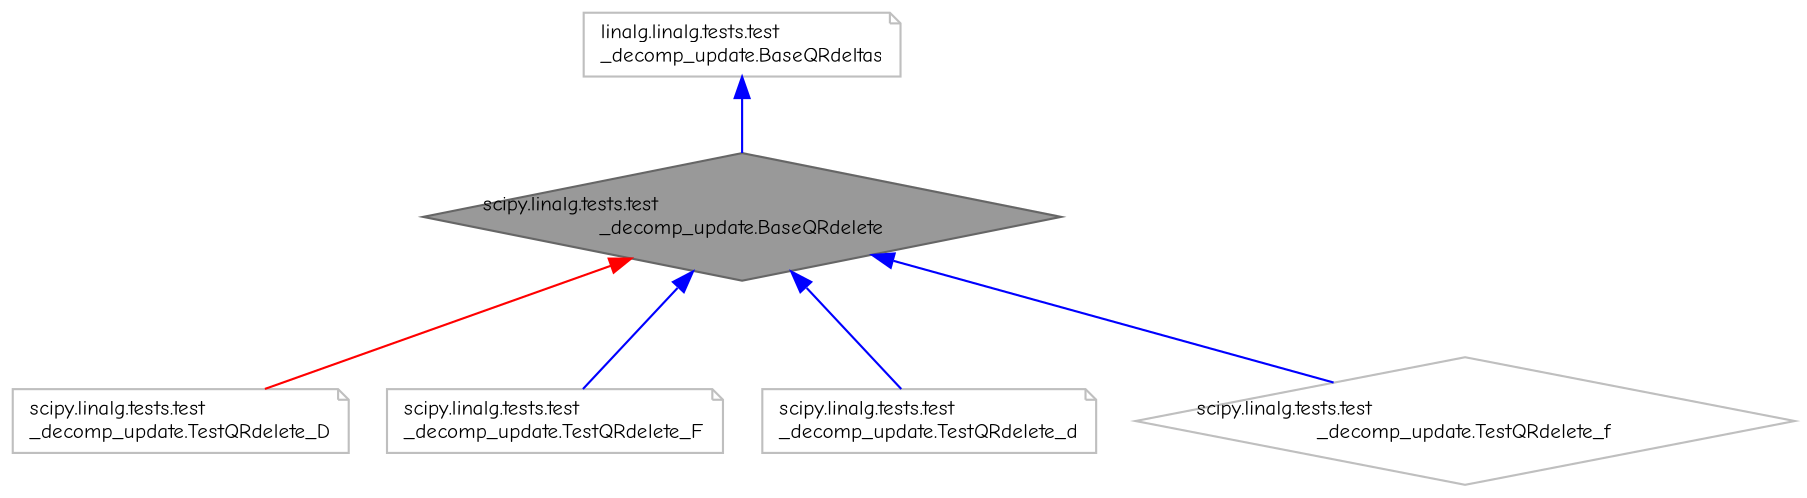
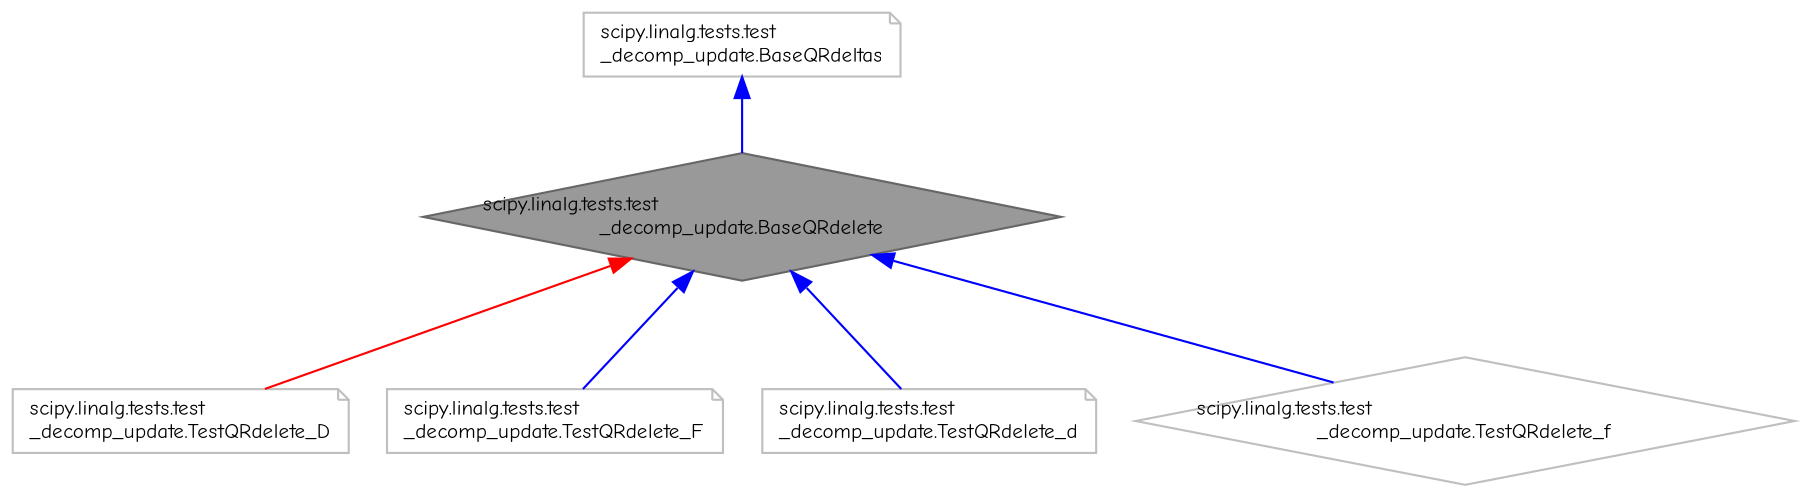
(742, 45) -> (742, 45)
